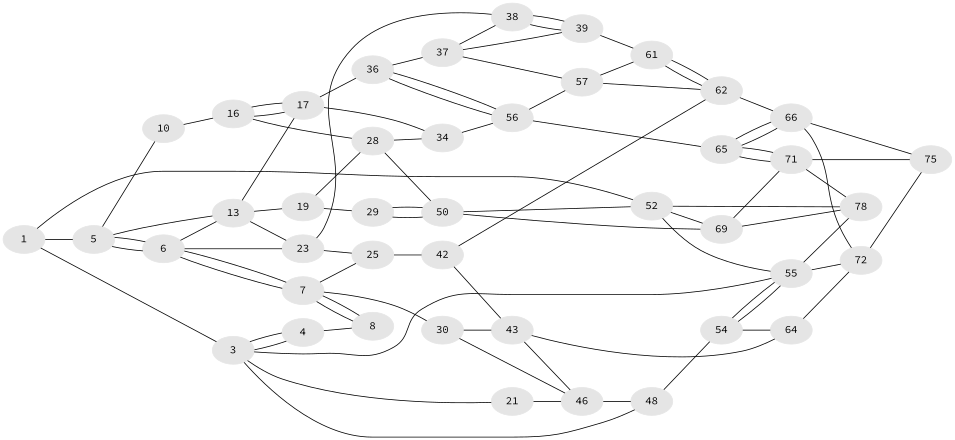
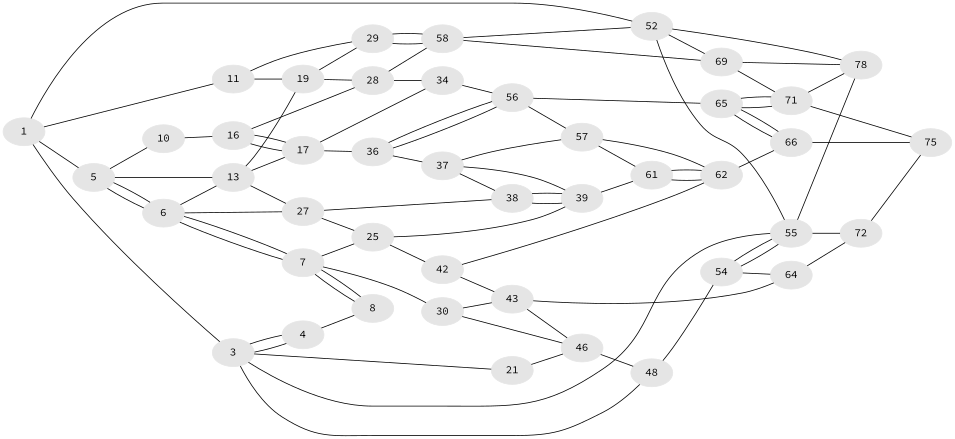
none -> (233, 79)
(829, 191) -> none
(443, 212) -> (443, 39)
none -> (481, 230)
(303, 249) -> (303, 212)
